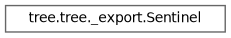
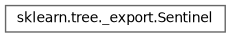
(115, 19) -> (115, 19)
